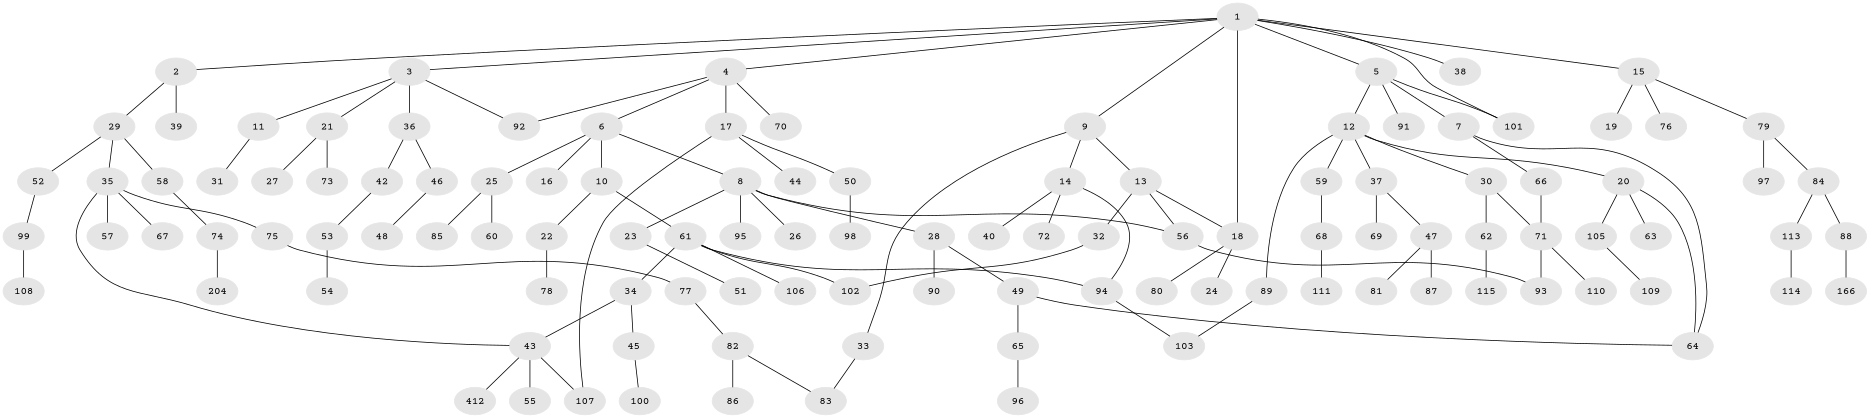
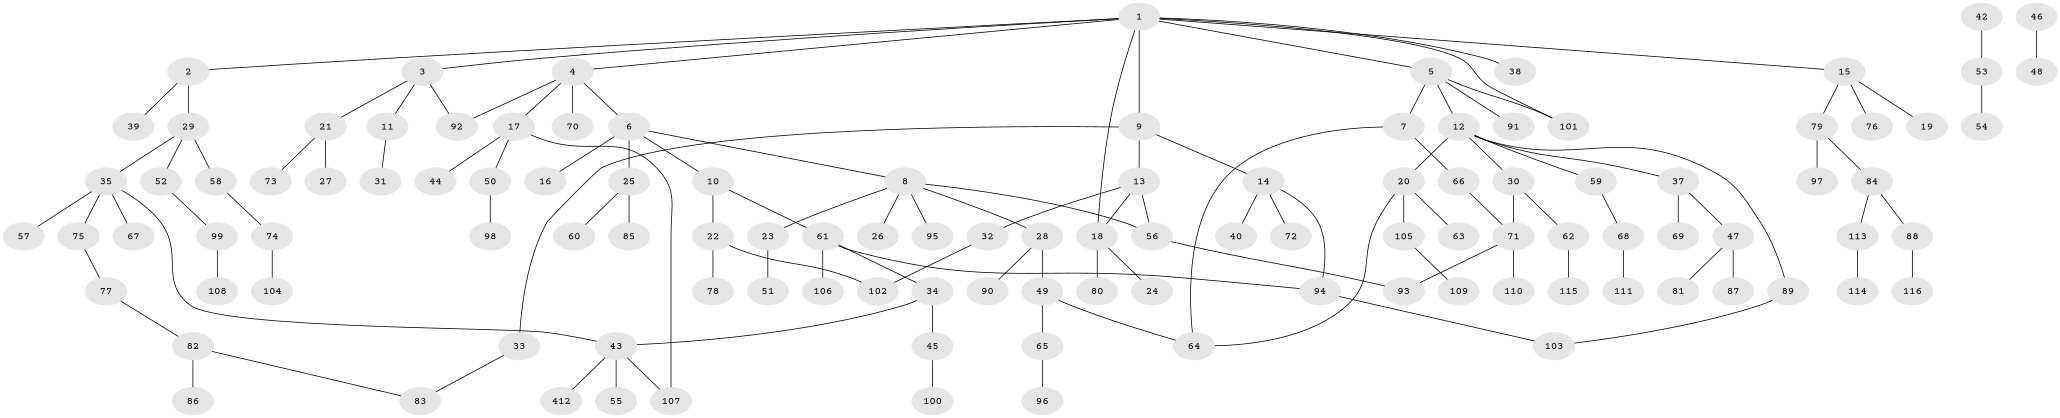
(409, 127) -> none
(768, 264) -> (795, 264)
(217, 291) -> (272, 291)
(1846, 291) -> (1912, 291)
